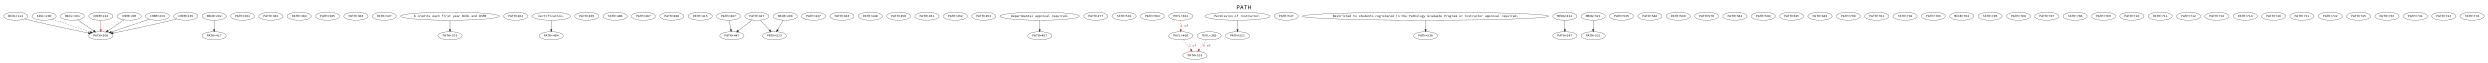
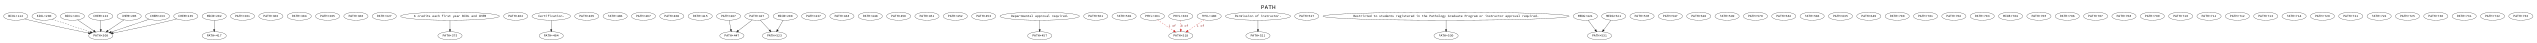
(1096, 16) -> none
(101, 25) -> (101, 25)
(1181, 25) -> (1166, 25)
(1565, 25) -> (1592, 25)
